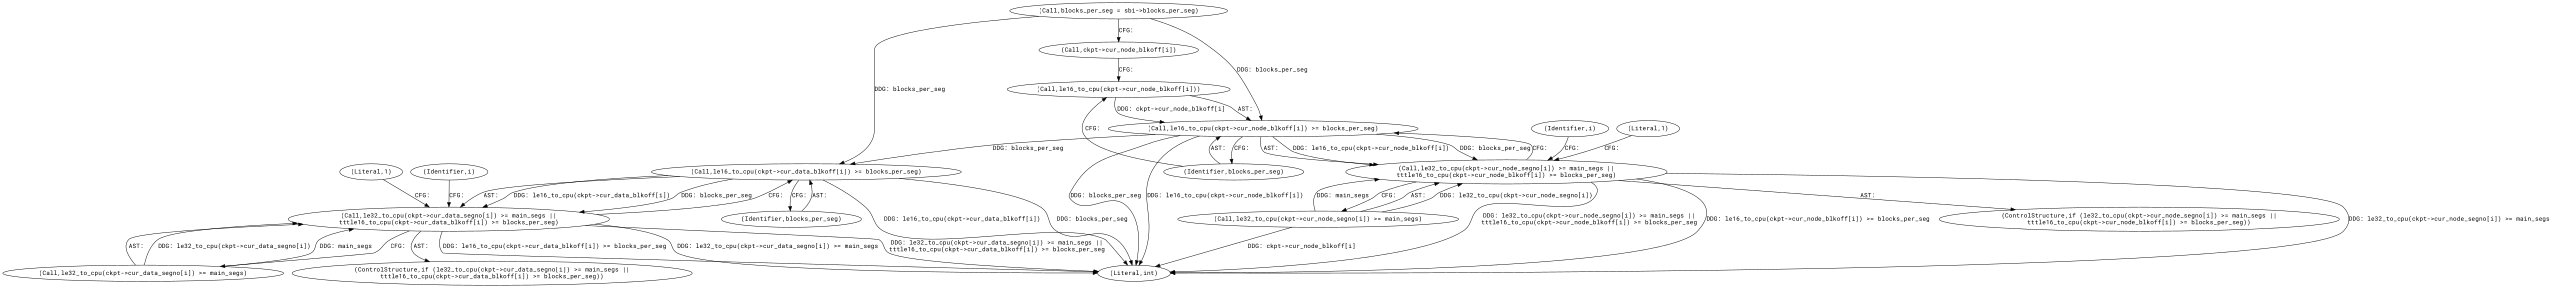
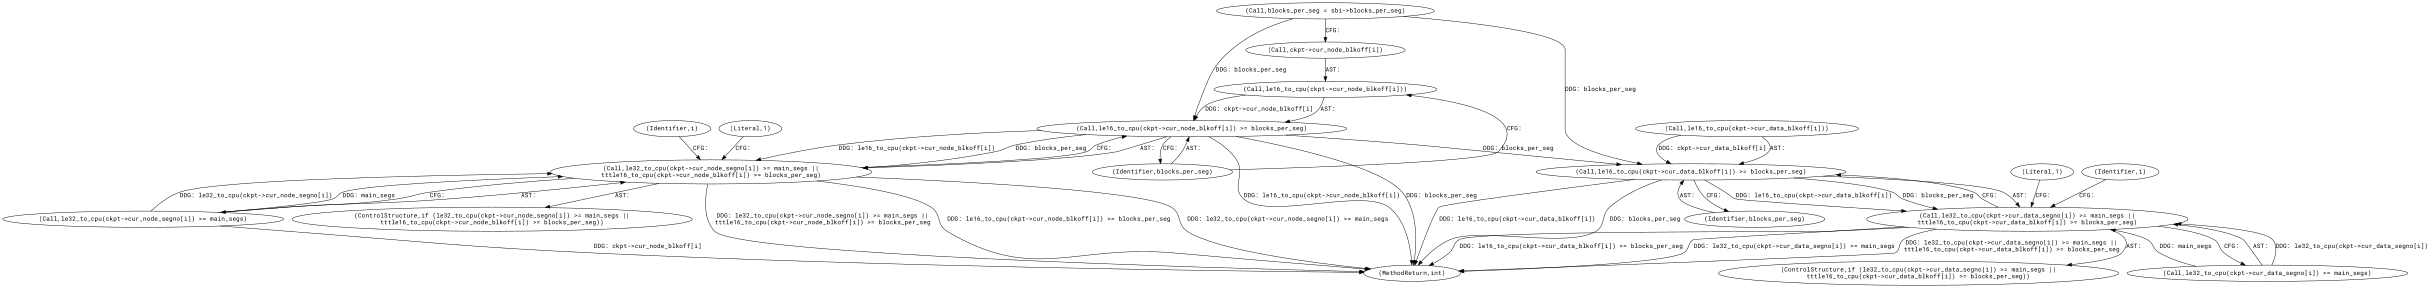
(1128, 70) -> (1335, 70)
none -> (1747, 129)
(1134, 273) -> (1412, 273)
